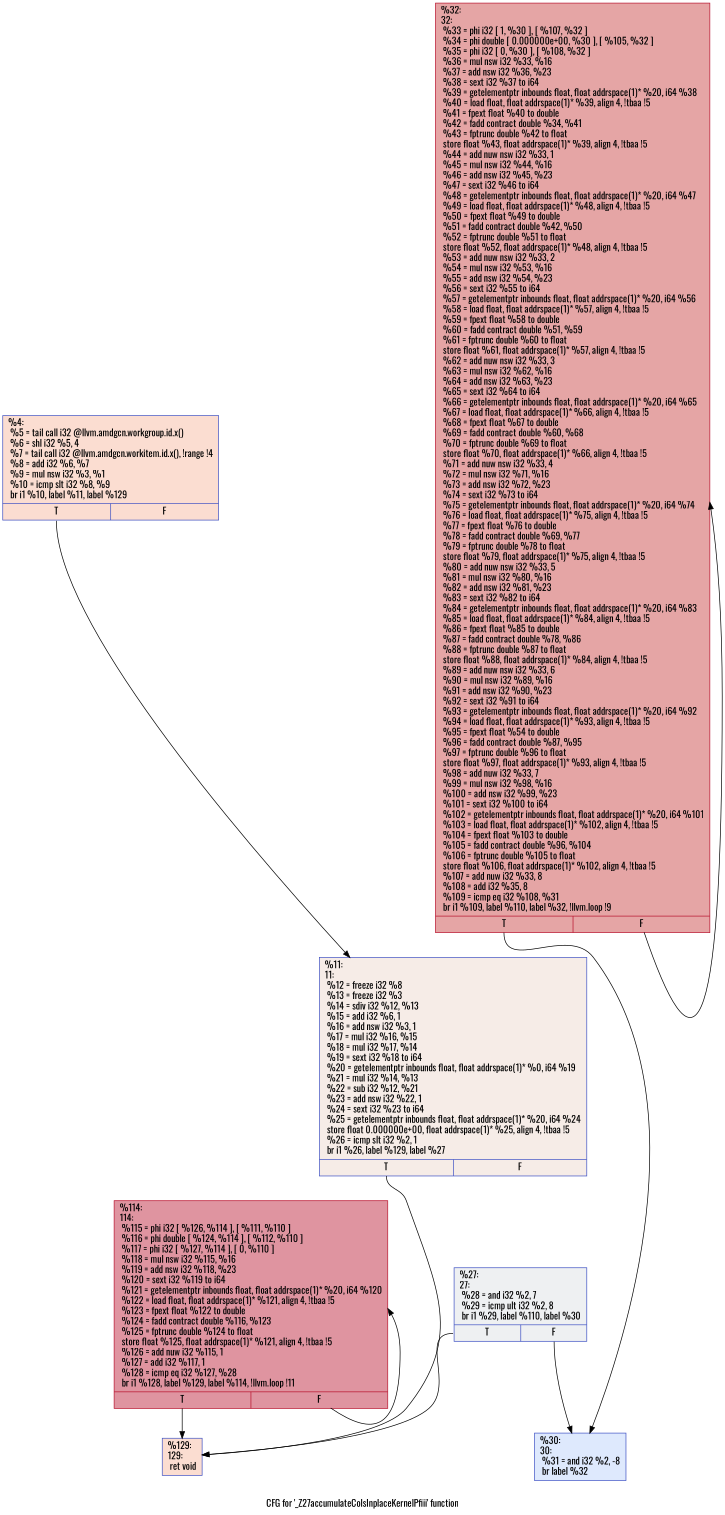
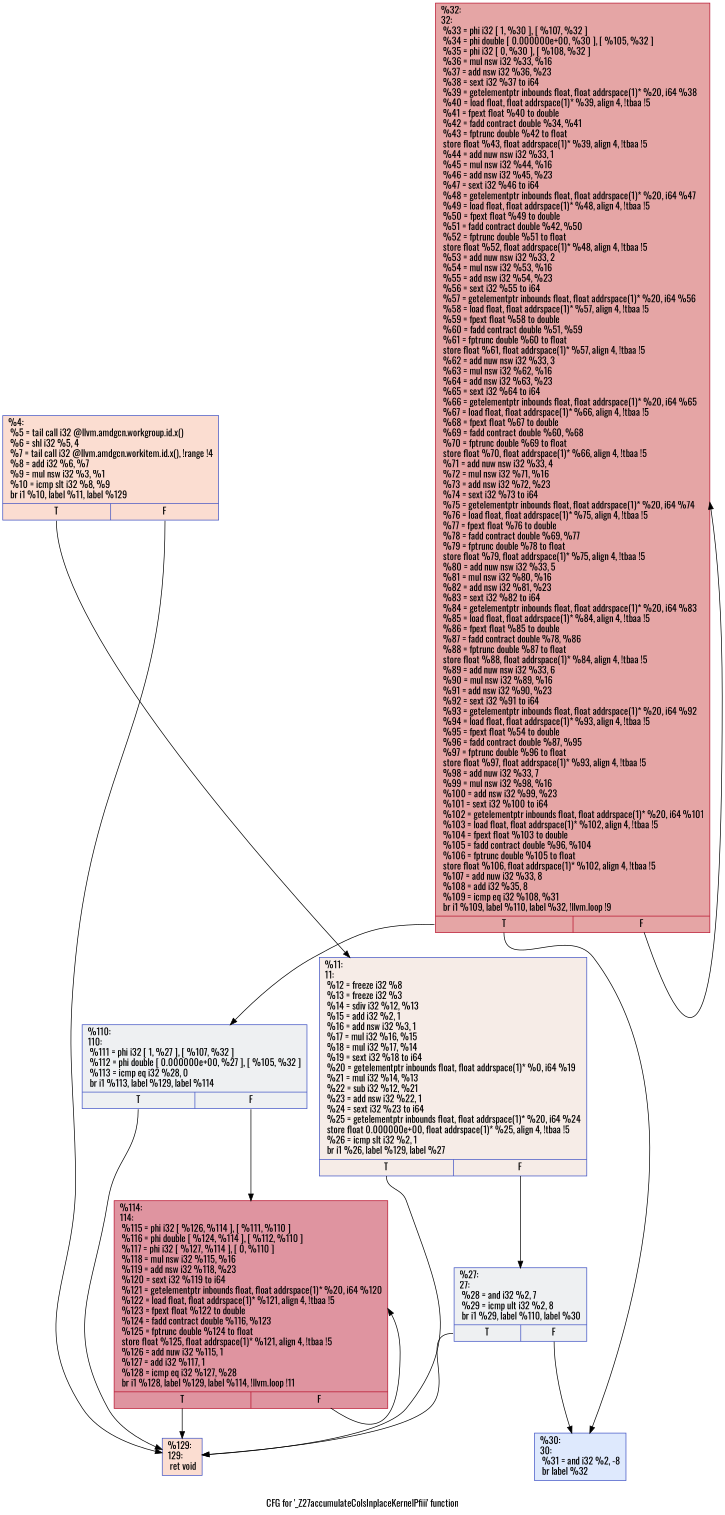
none -> (72, 1006)
(363, 1017) -> (363, 1017)
none -> (195, 1067)
none -> (520, 1218)
